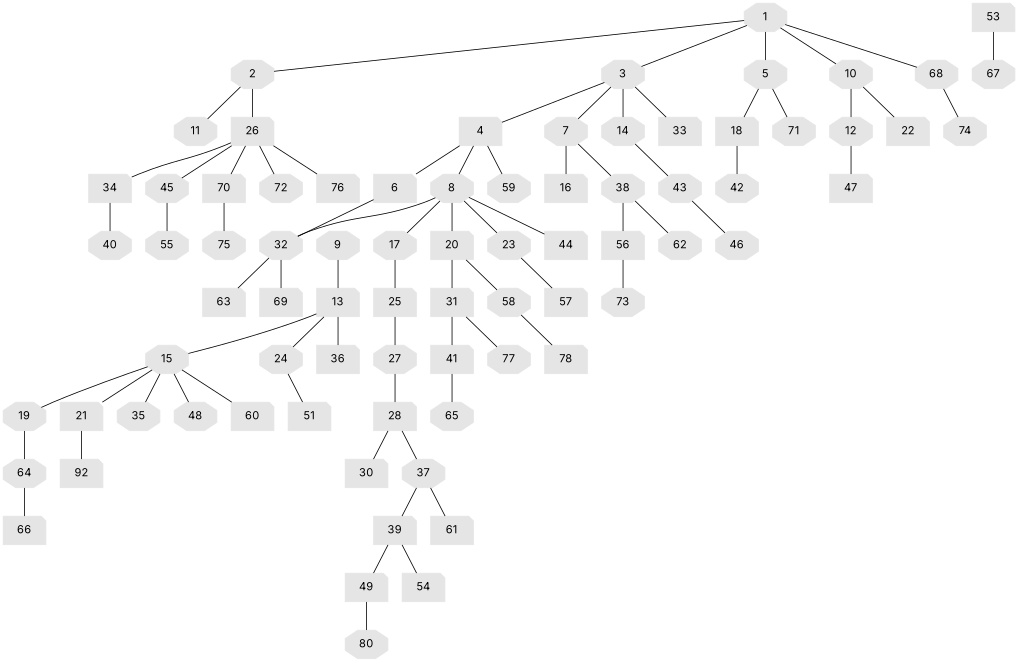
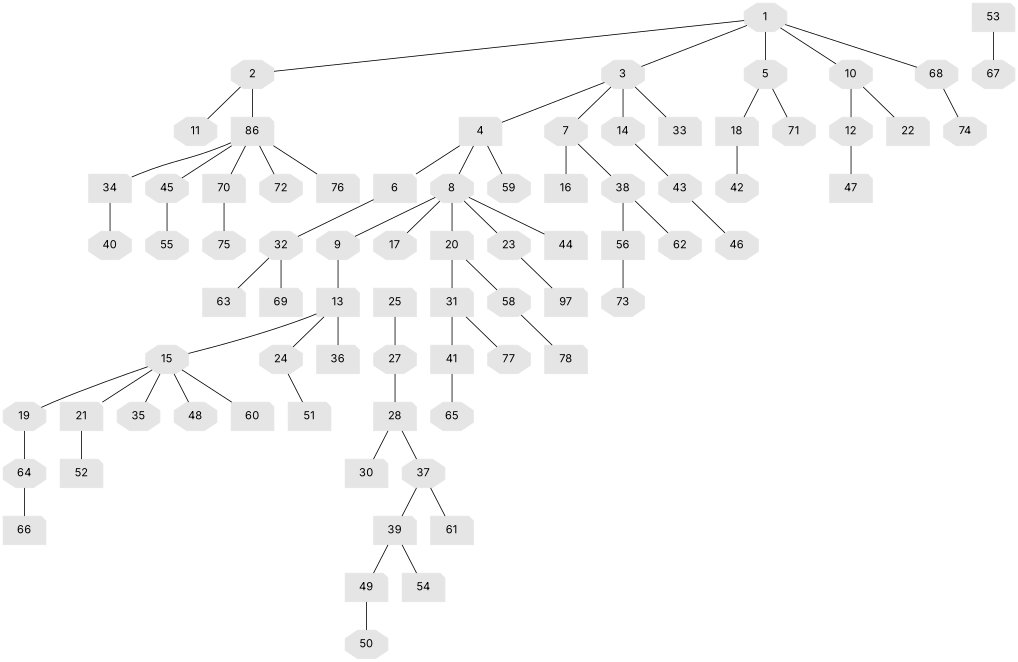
(253, 131) -> (253, 131)
(367, 217) -> (395, 217)
(395, 274) -> none
(566, 302) -> (566, 302)
(82, 473) -> (82, 473)
(367, 644) -> (367, 644)
